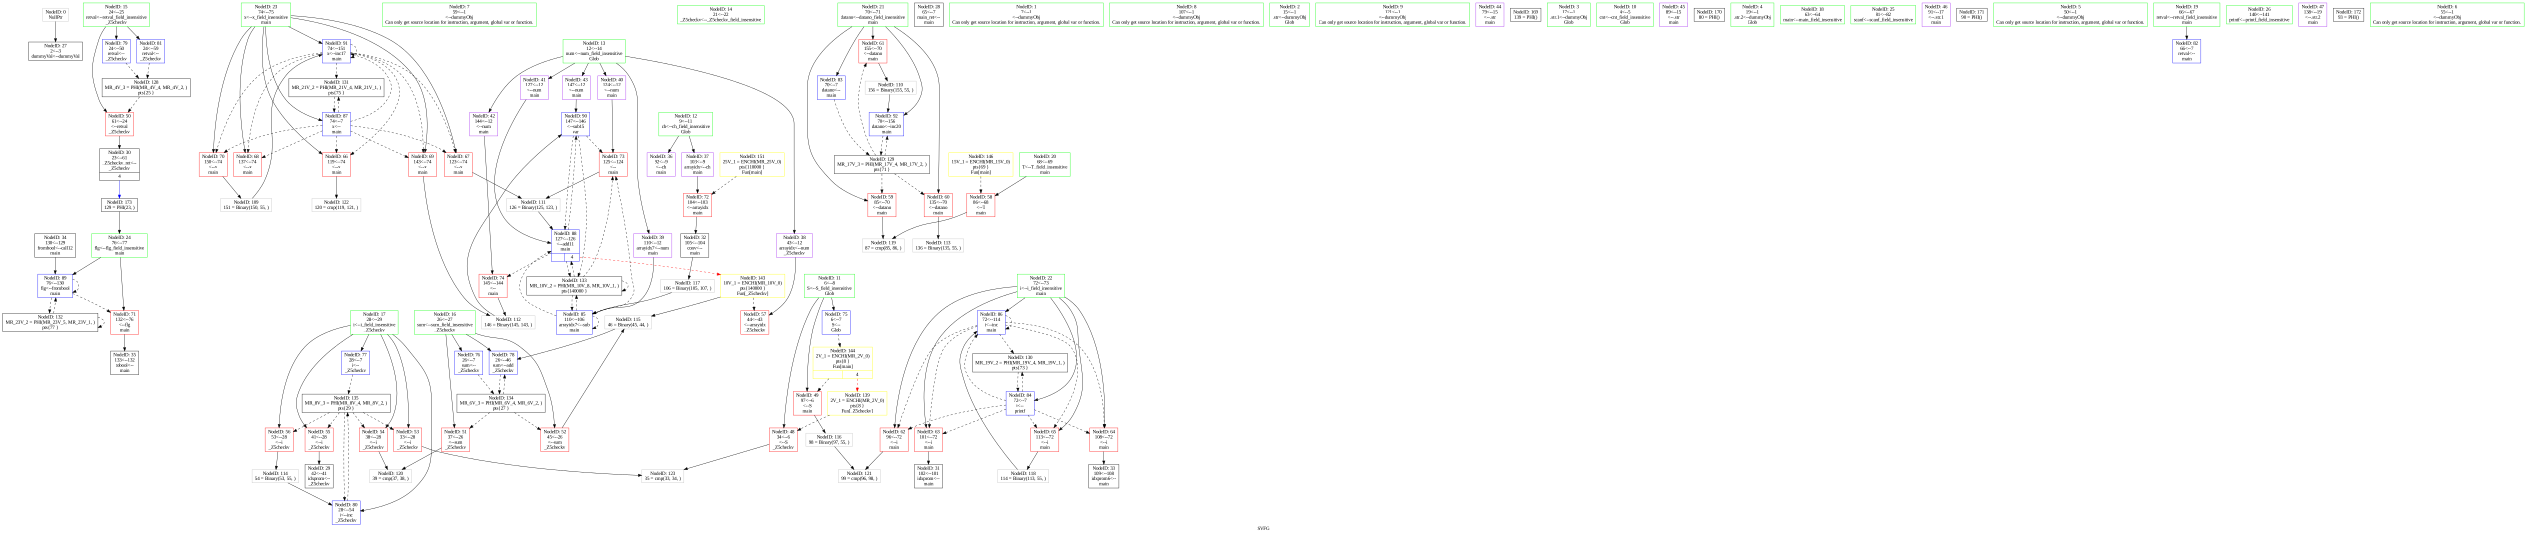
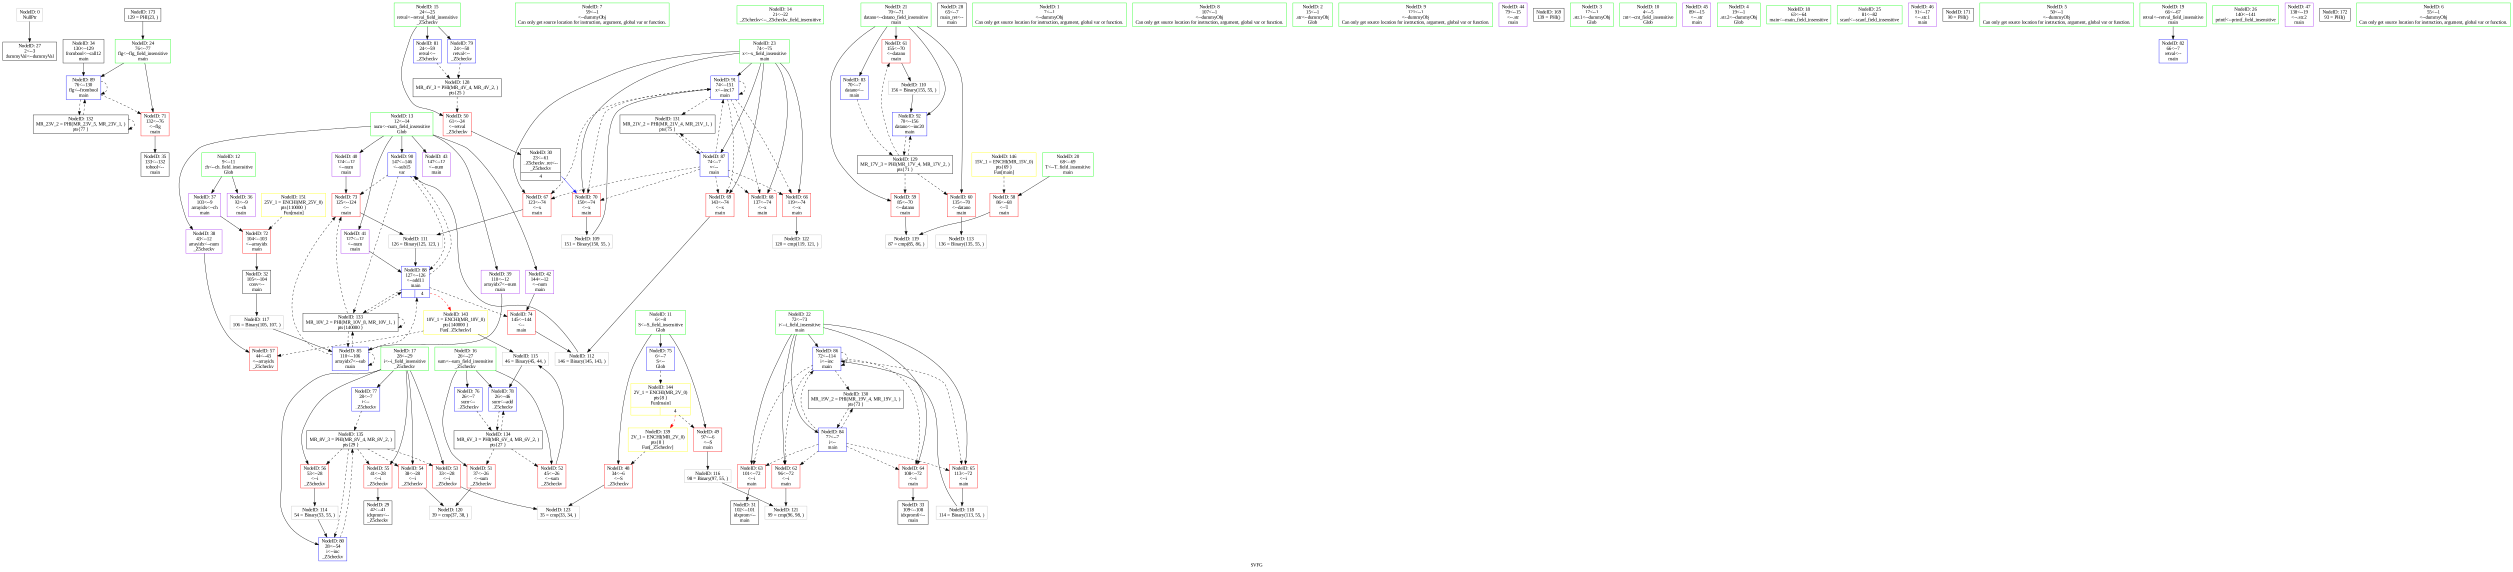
(1709, 15) -> none
(576, 104) -> (402, 143)
(119, 188) -> (568, 183)
(1020, 411) -> (832, 447)
